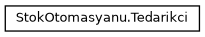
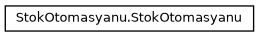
(102, 18) -> (129, 18)
